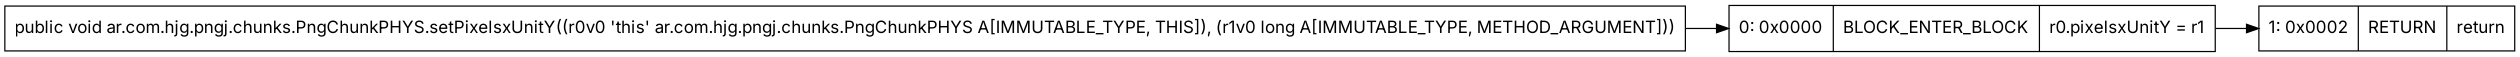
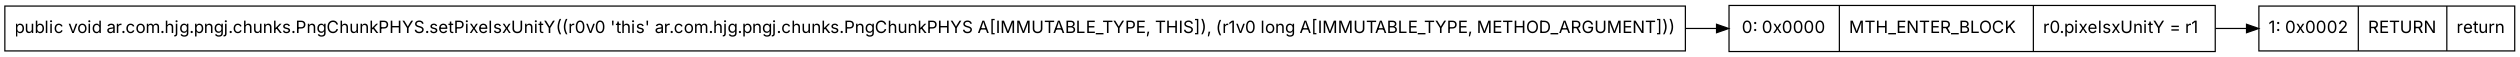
(1936, 28) -> (1933, 28)
